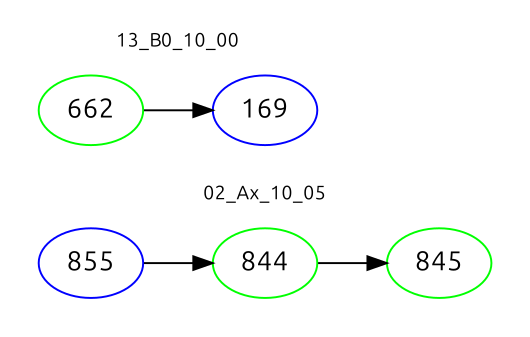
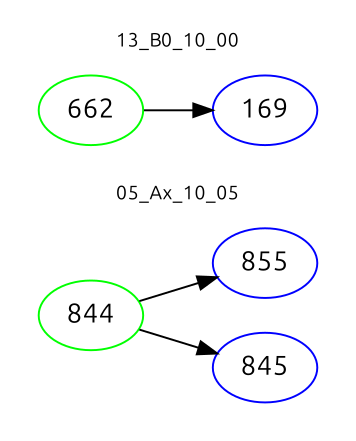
(265, 194) -> (178, 194)
(169, 263) -> (169, 292)
(439, 263) -> (265, 368)
